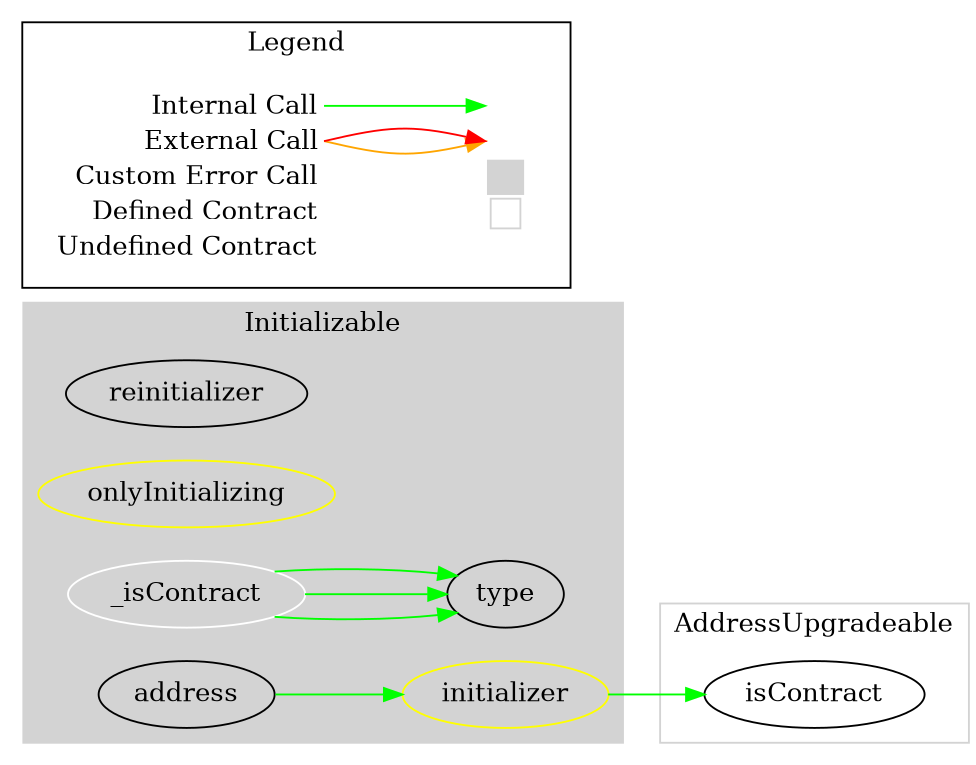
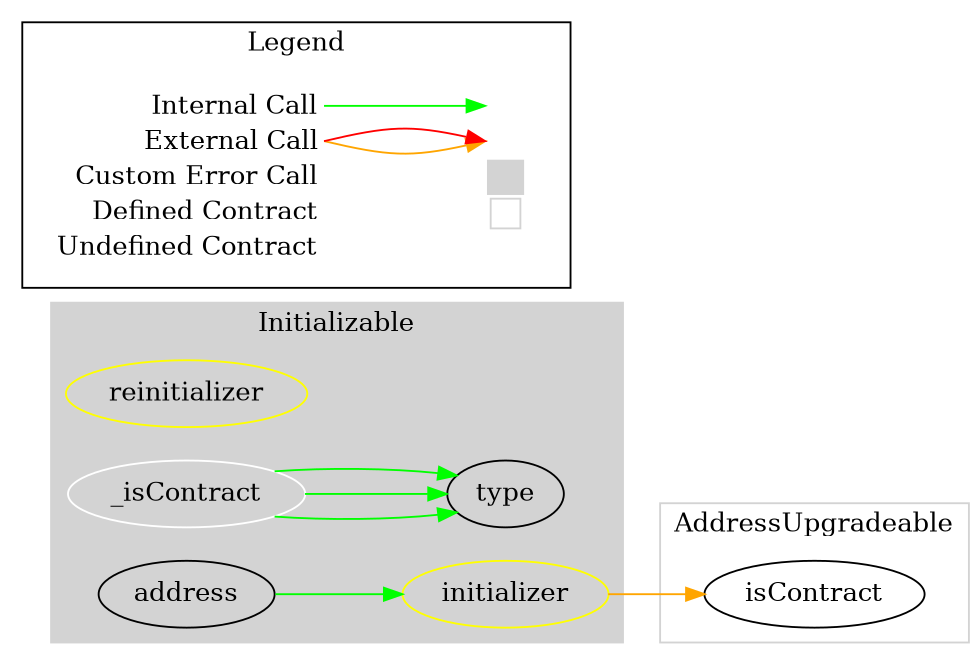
(187, 394) -> (187, 394)
(187, 494) -> none
(647, 694) -> (647, 594)
